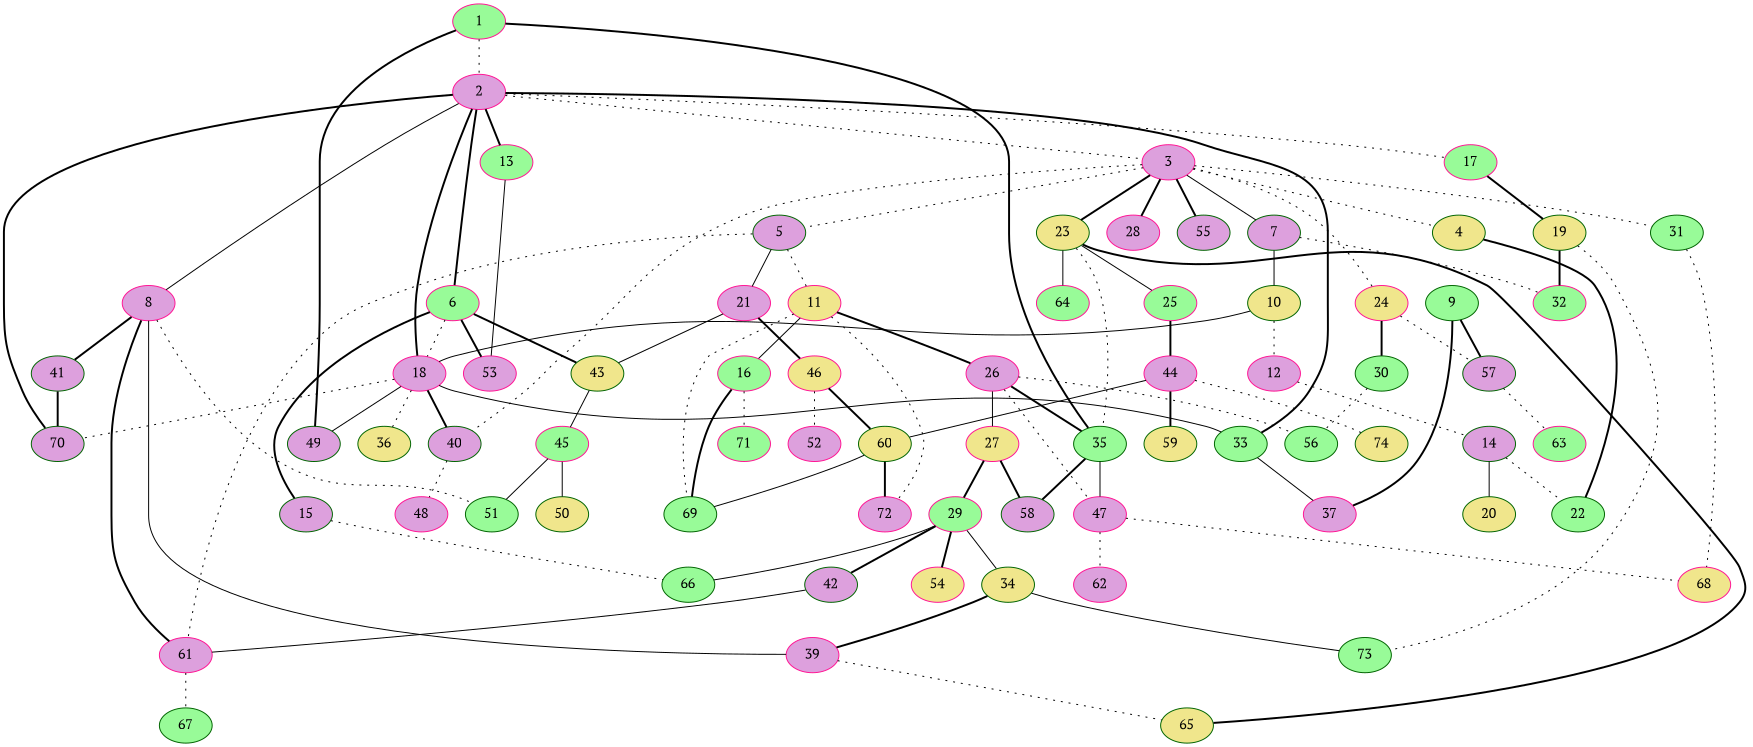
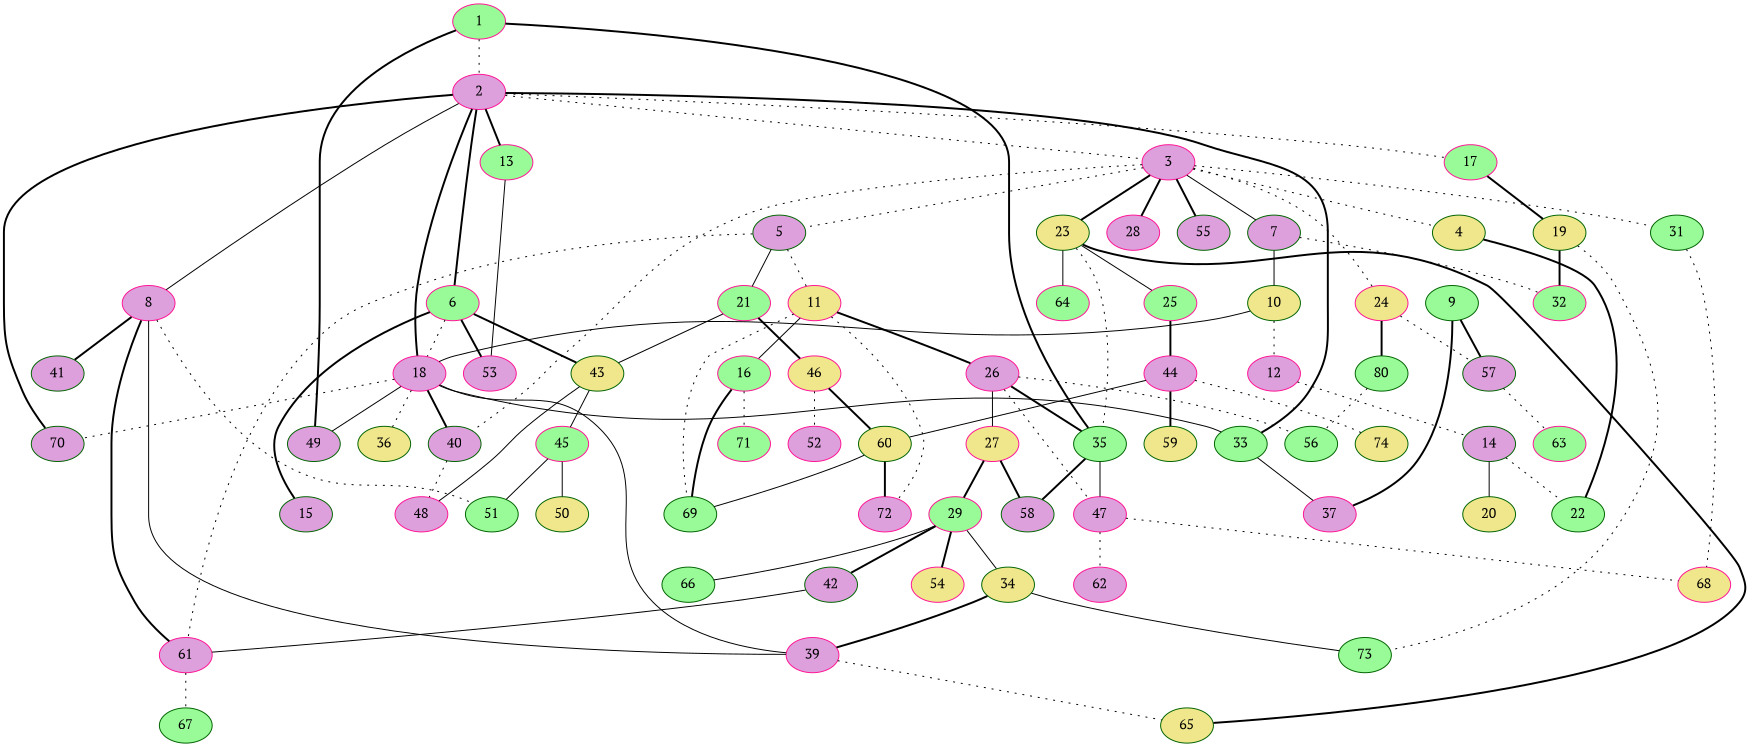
(744, 303) -> (744, 303)
(1382, 374) -> (1382, 374)
(58, 409) -> none
none -> (509, 443)
none -> (626, 503)
(497, 552) -> none
